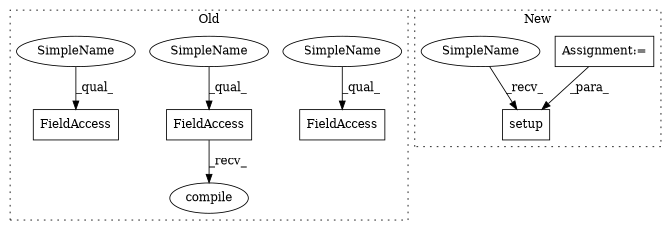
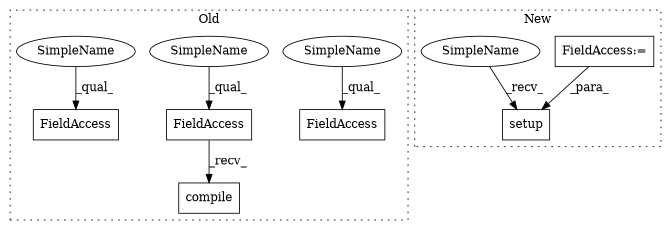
(604, 51) -> (604, 51)
(209, 198) -> (209, 198)
